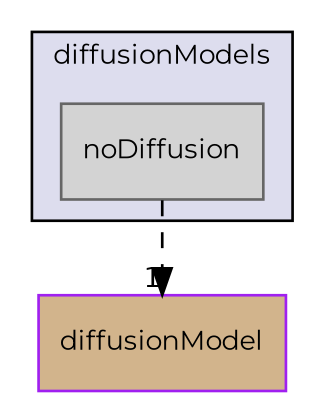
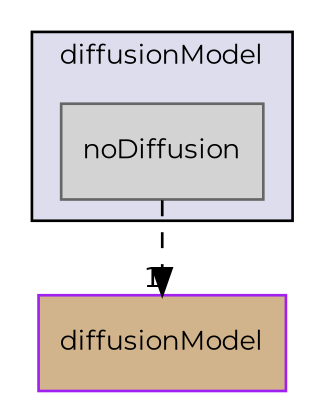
(162, 57) -> (162, 57)
